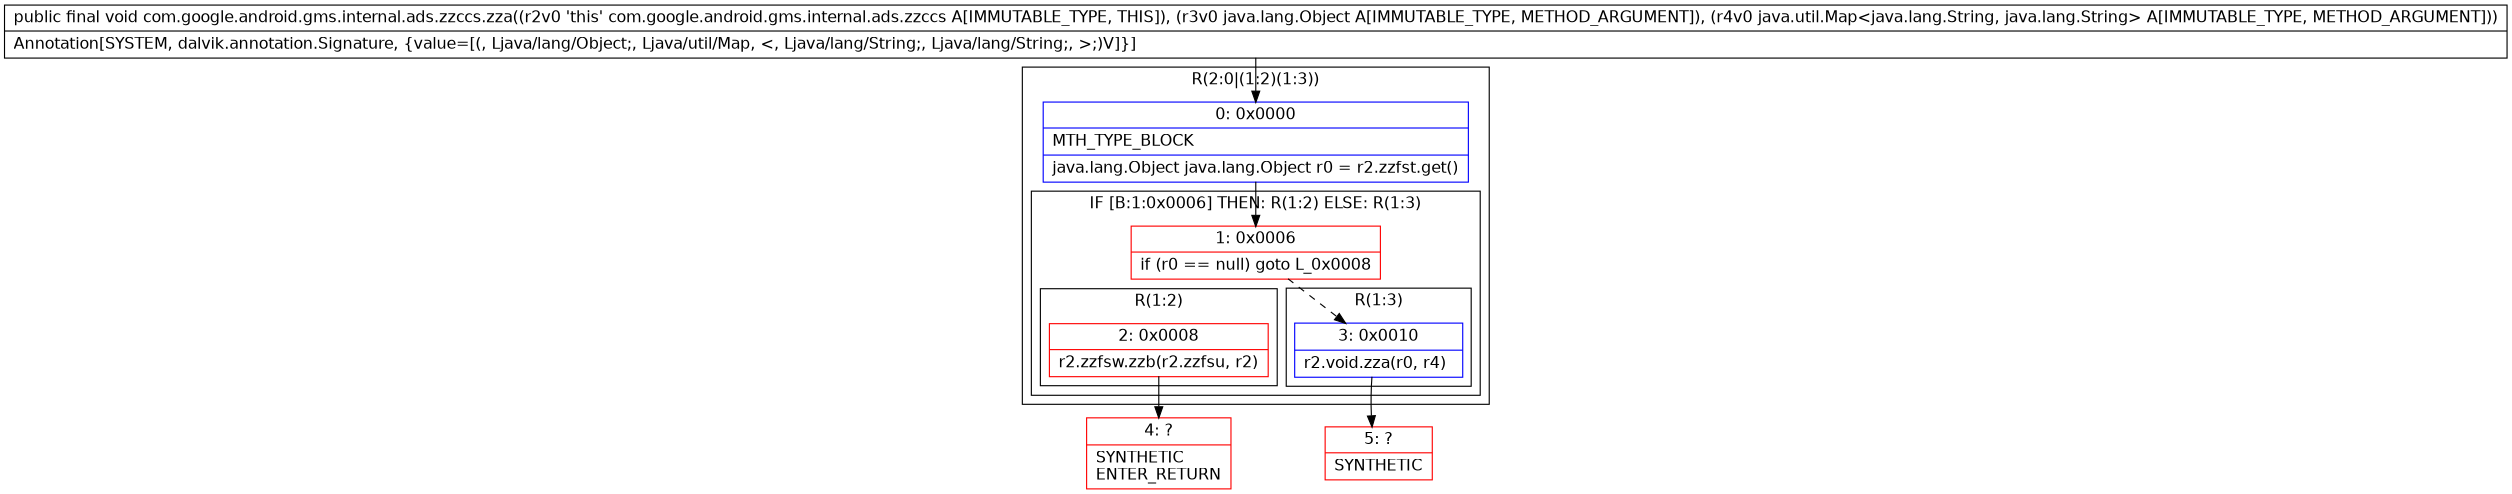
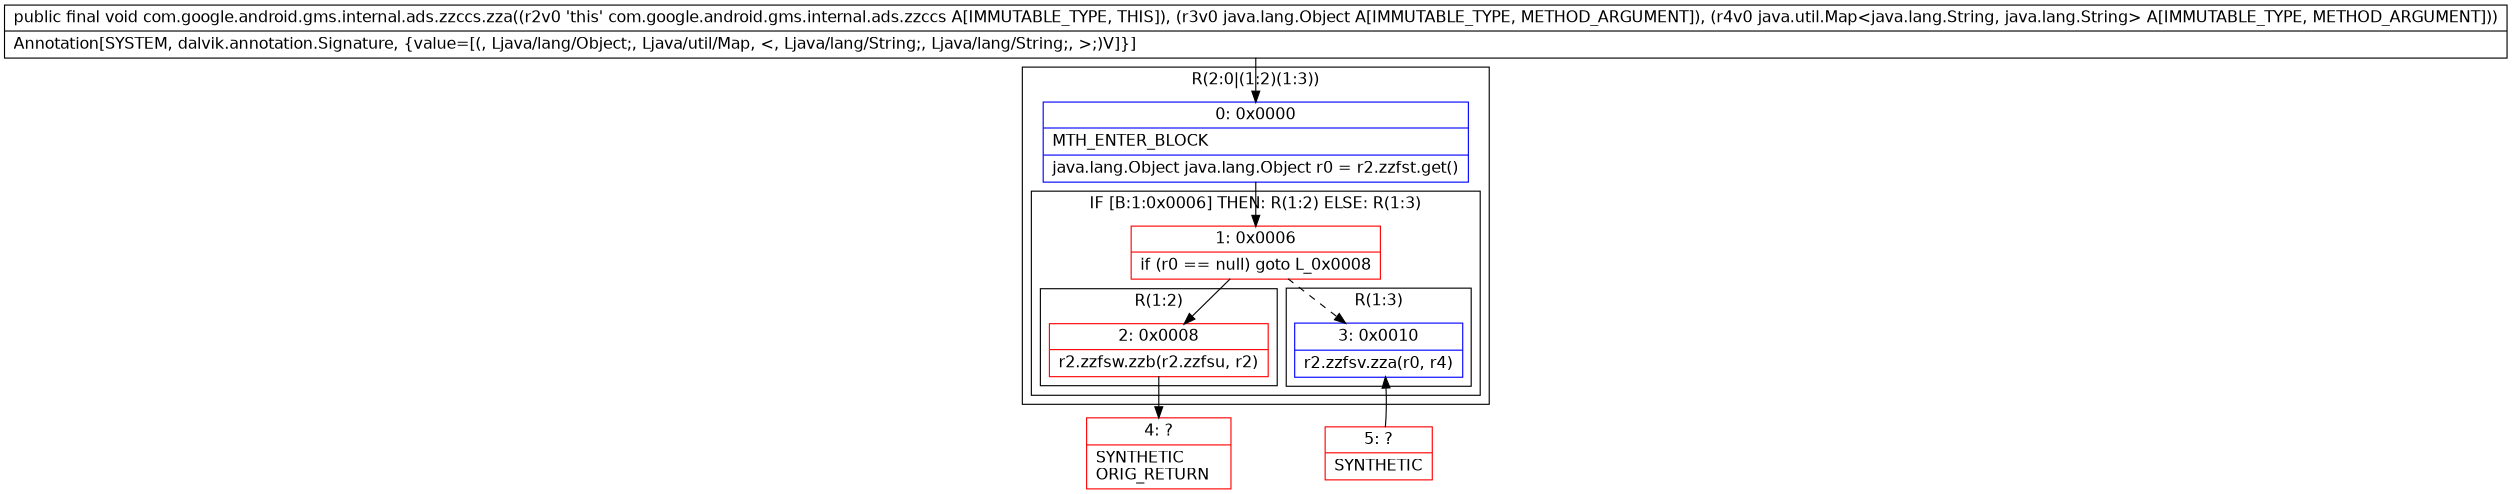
(1123, 141) -> (1131, 141)
none -> (1211, 297)
(1375, 363) -> (1379, 363)
(1371, 396) -> (1386, 412)
(1159, 475) -> (1153, 475)
